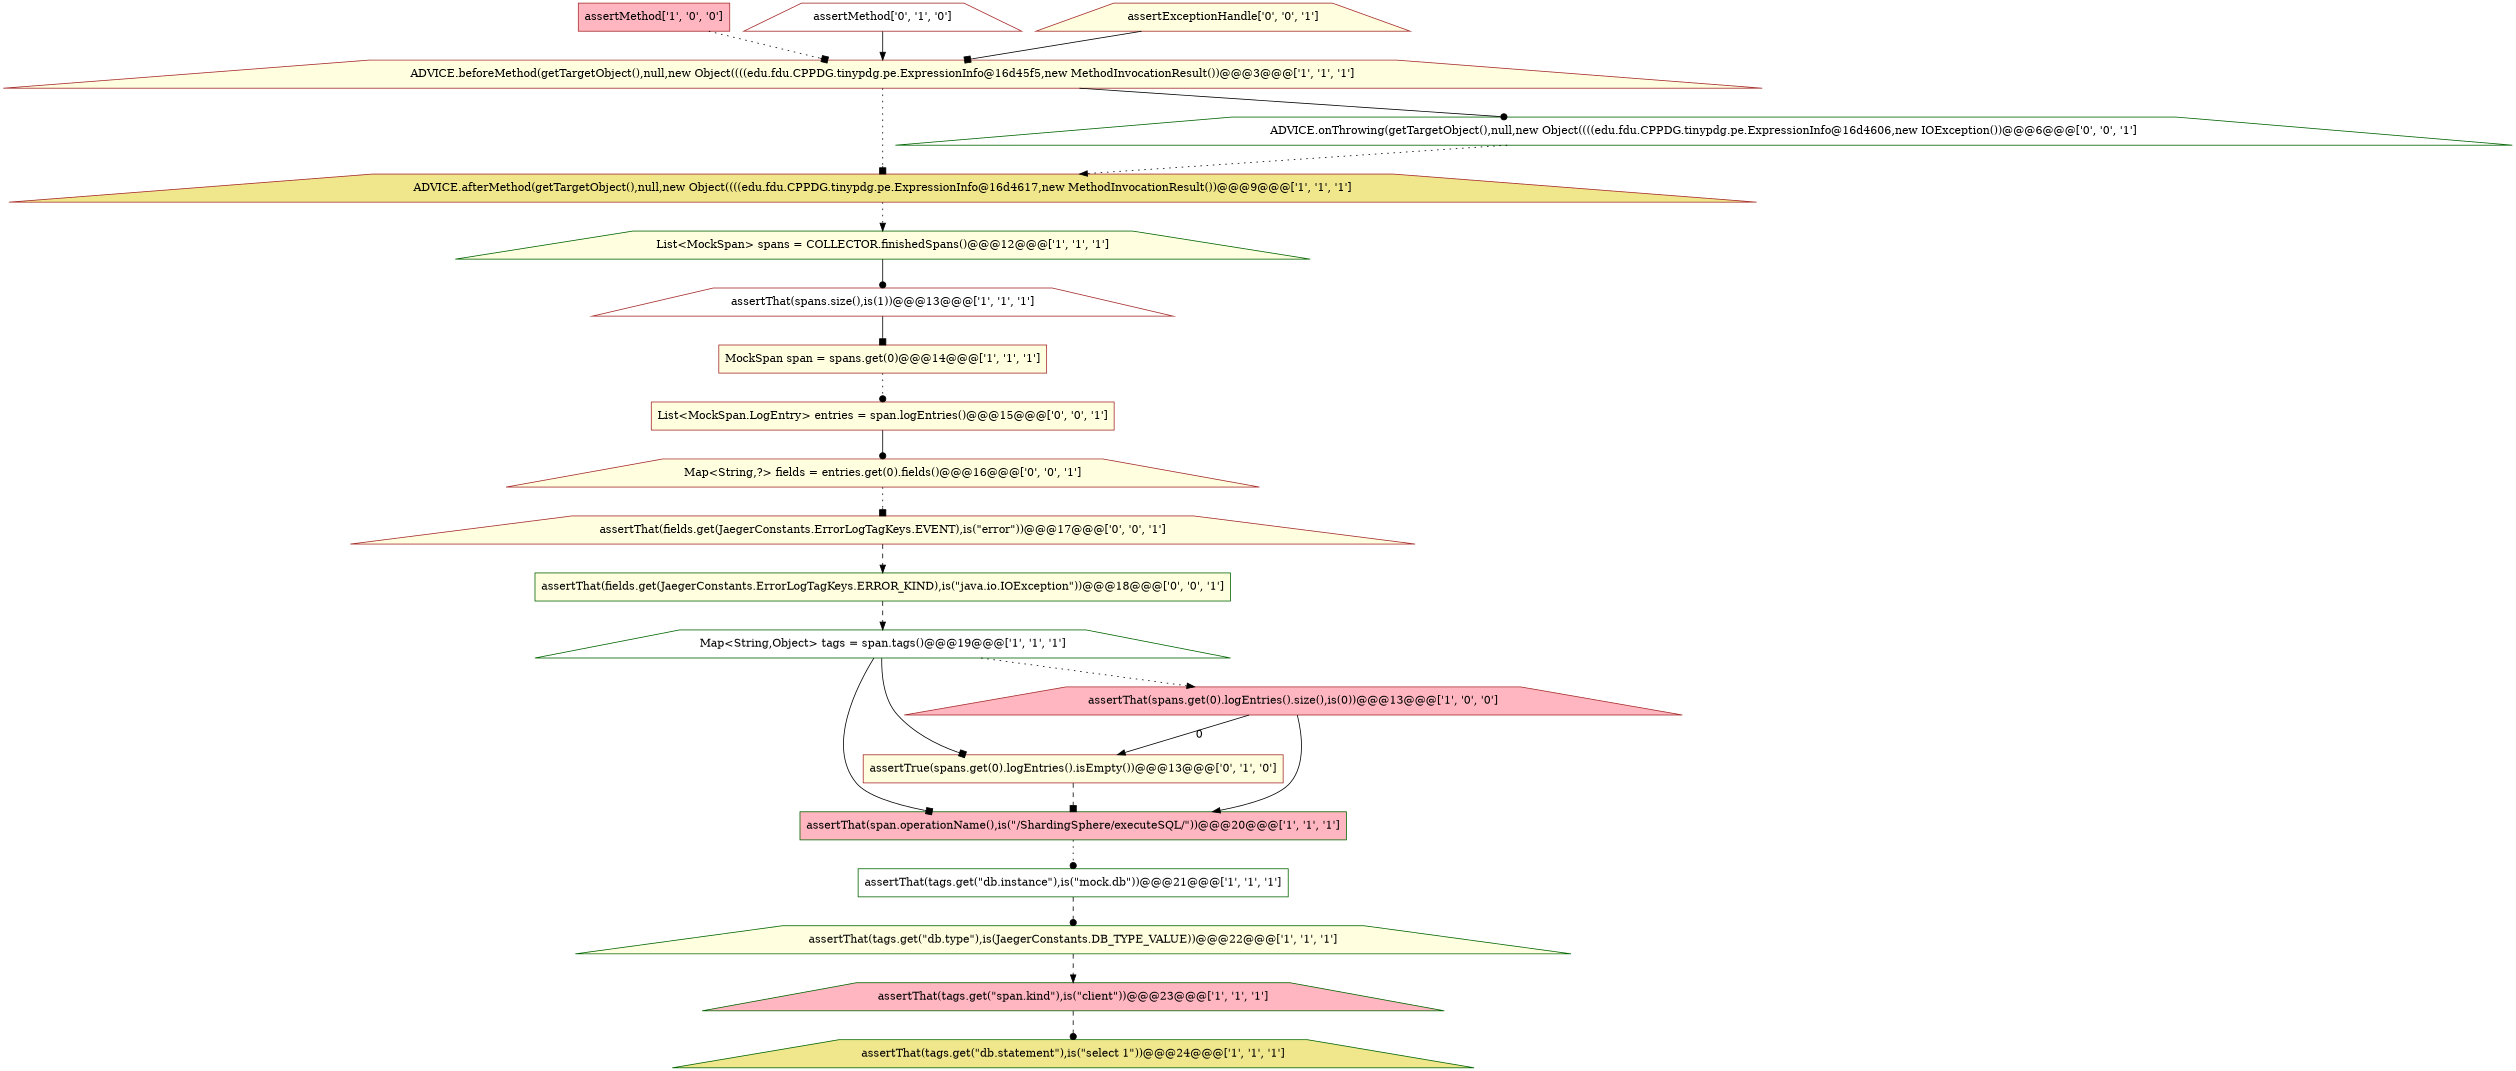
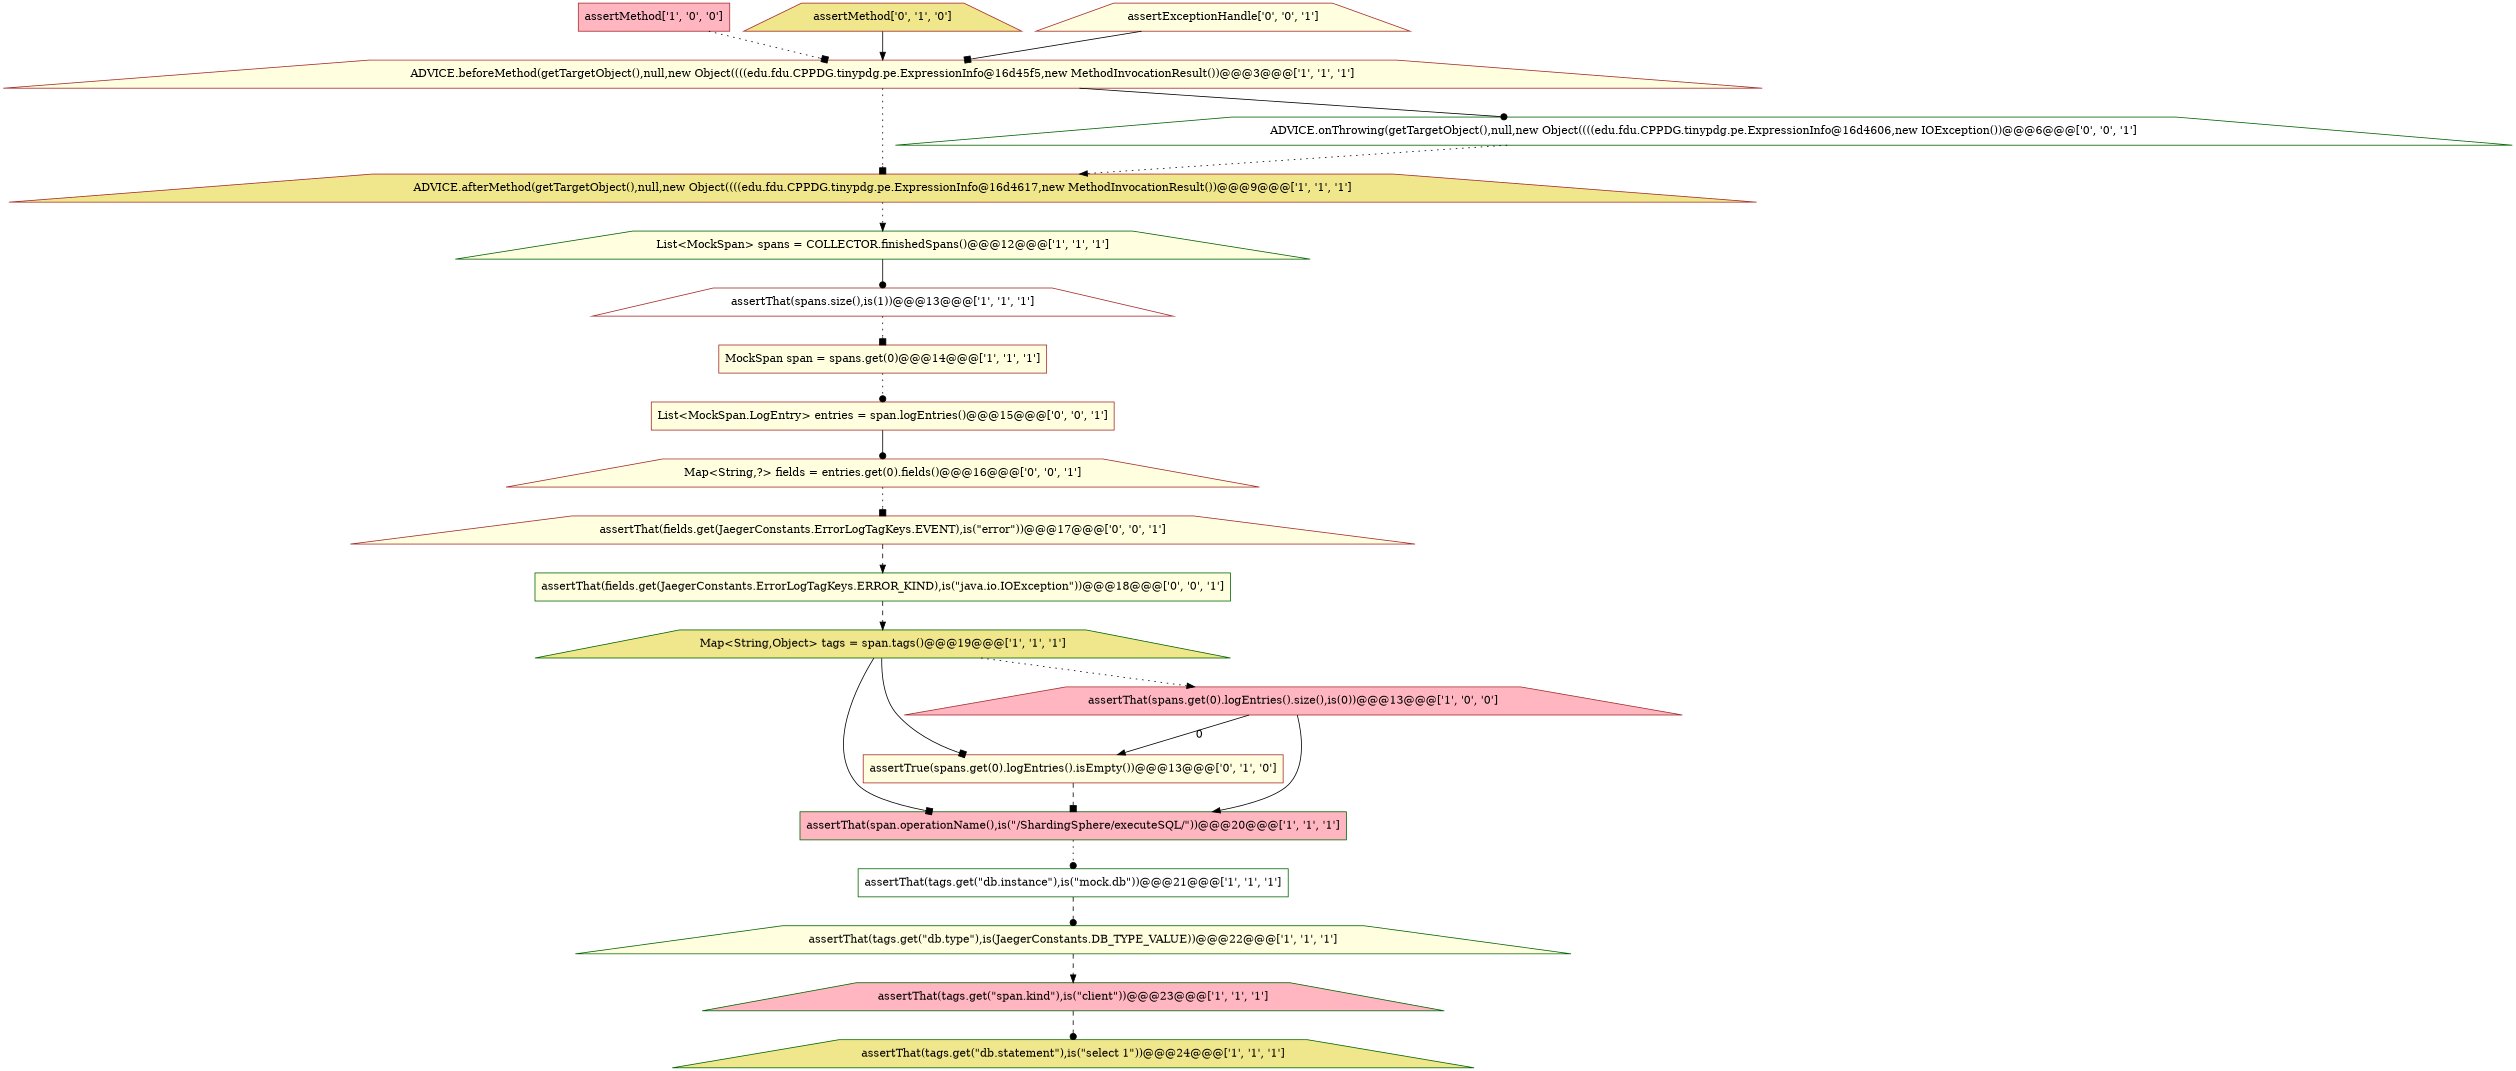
(883, 17) -> (883, 17)
(883, 327) -> (883, 327)
(883, 644) -> (883, 644)
